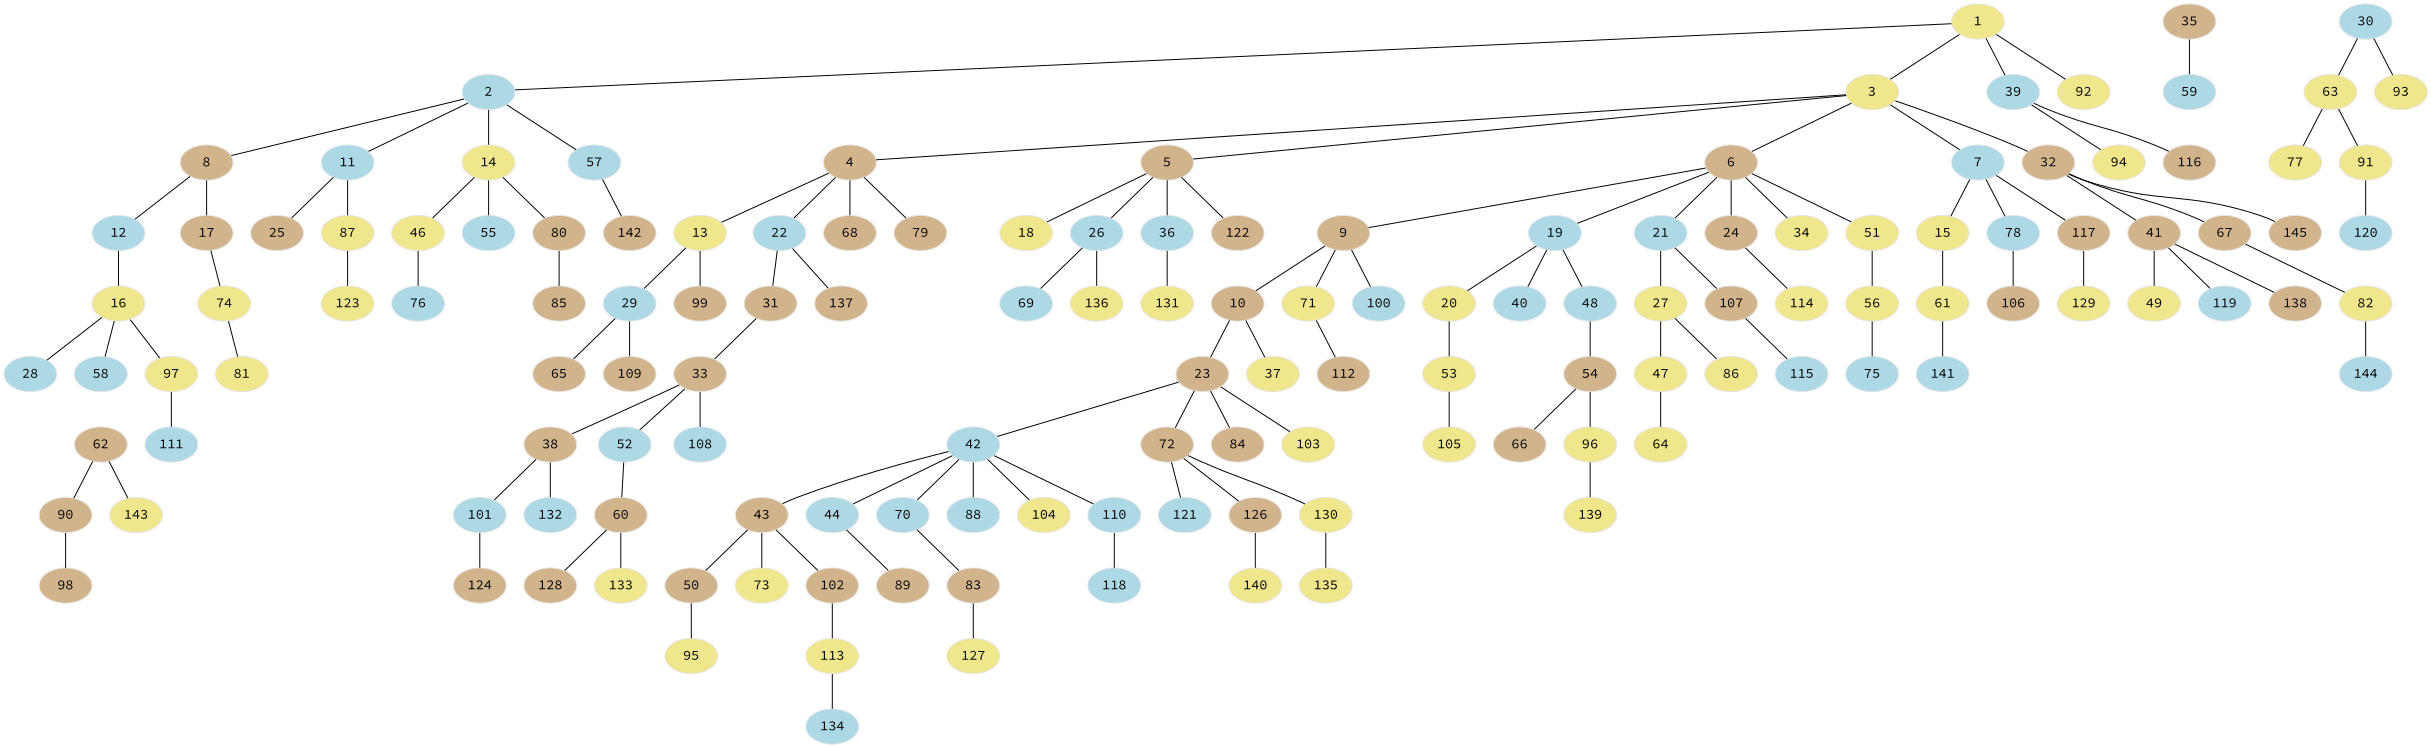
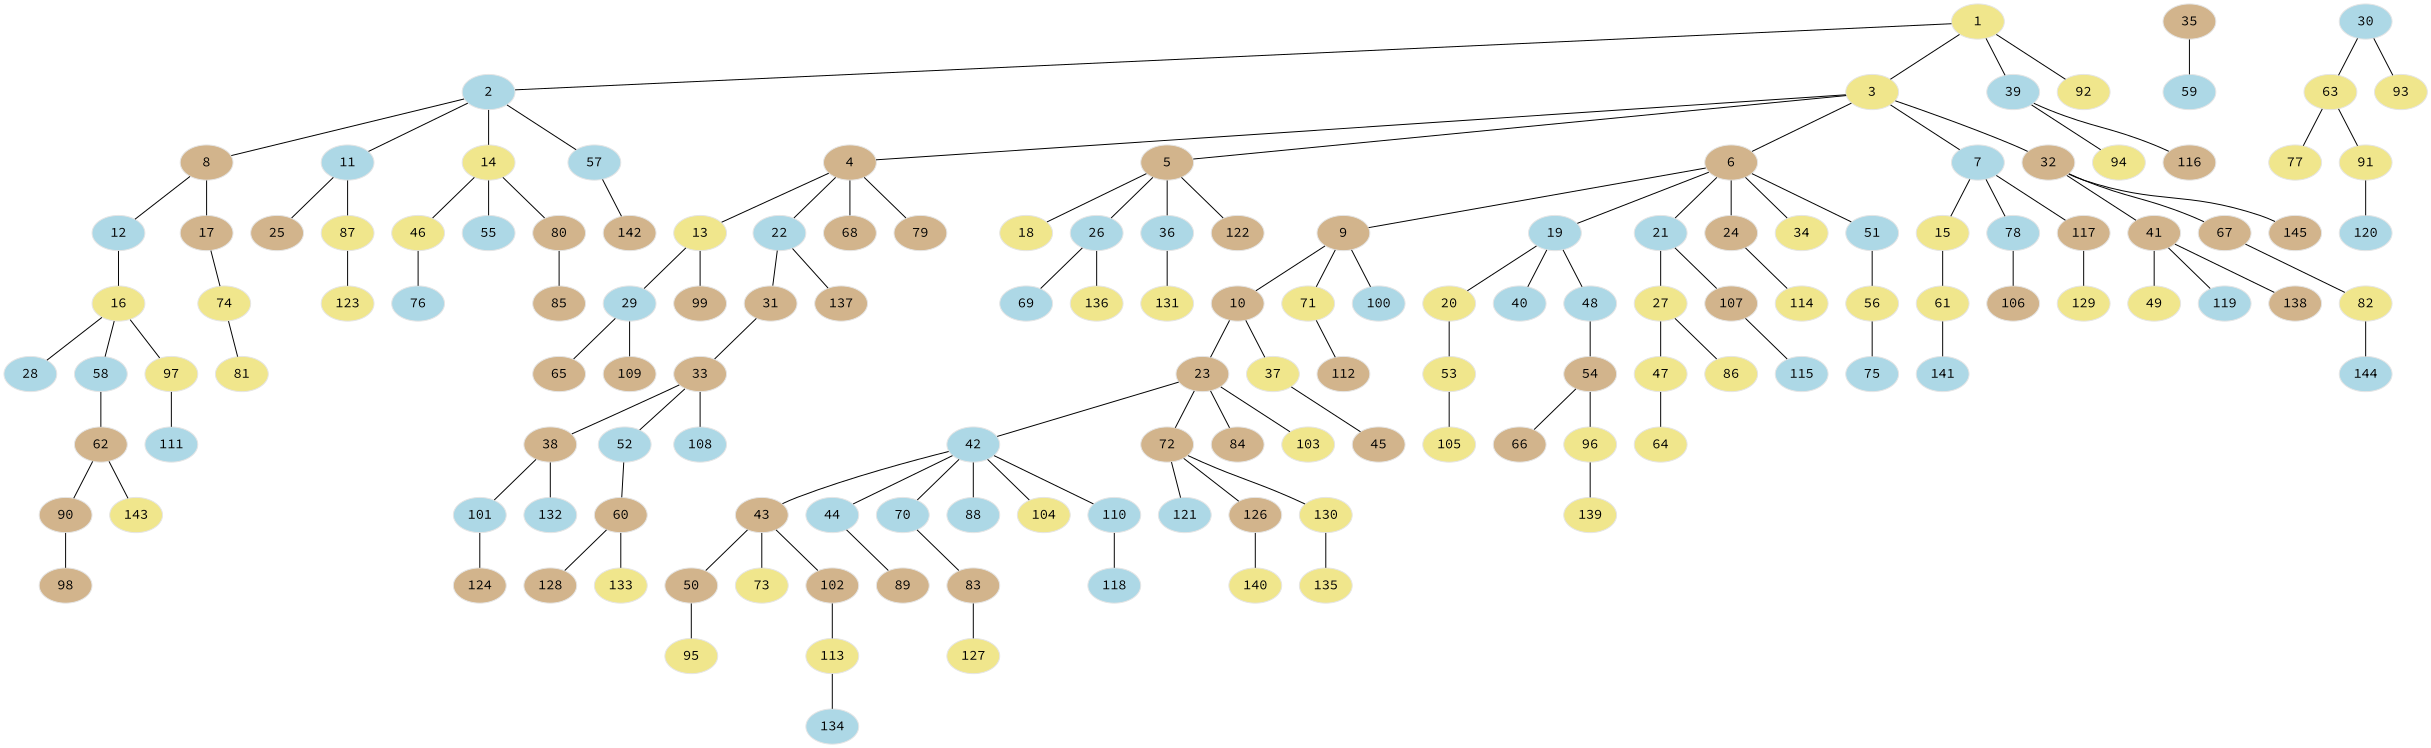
(1872, 233) -> (1872, 233)
none -> (101, 409)
none -> (1379, 445)
